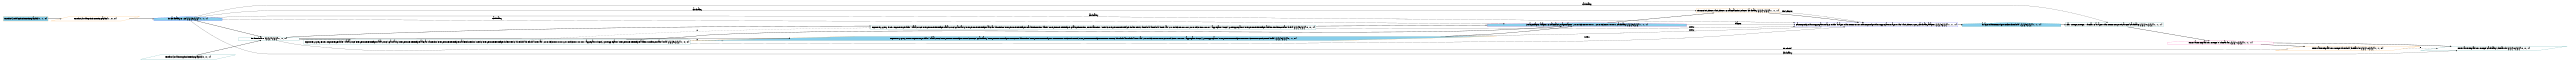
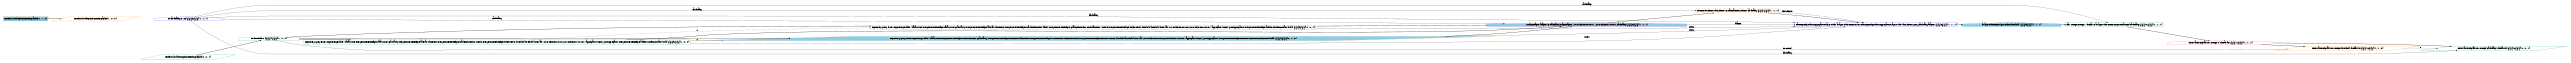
(141, 19) -> none
(188, 19) -> (188, 19)
(228, 29) -> none
